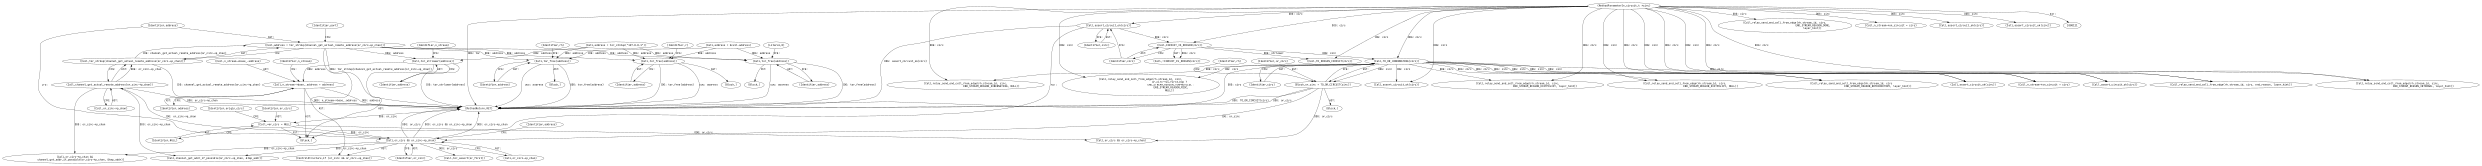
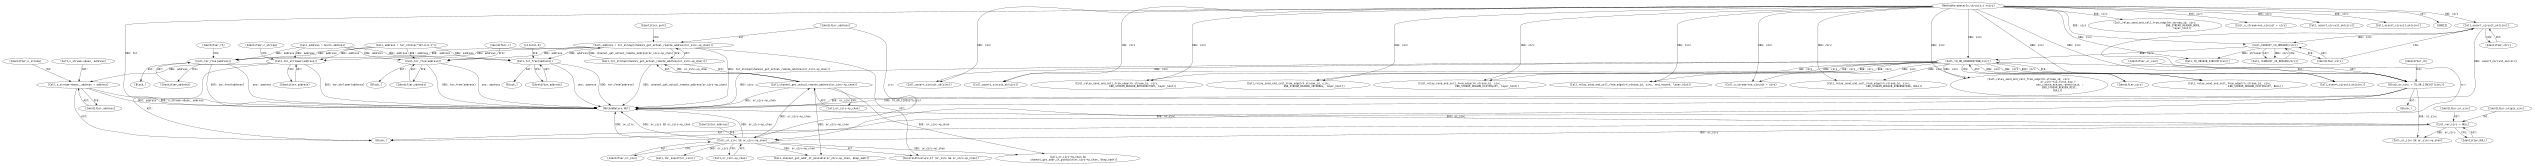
none -> (298, 50)
none -> (2289, 54)
(464, 158) -> (675, 158)
